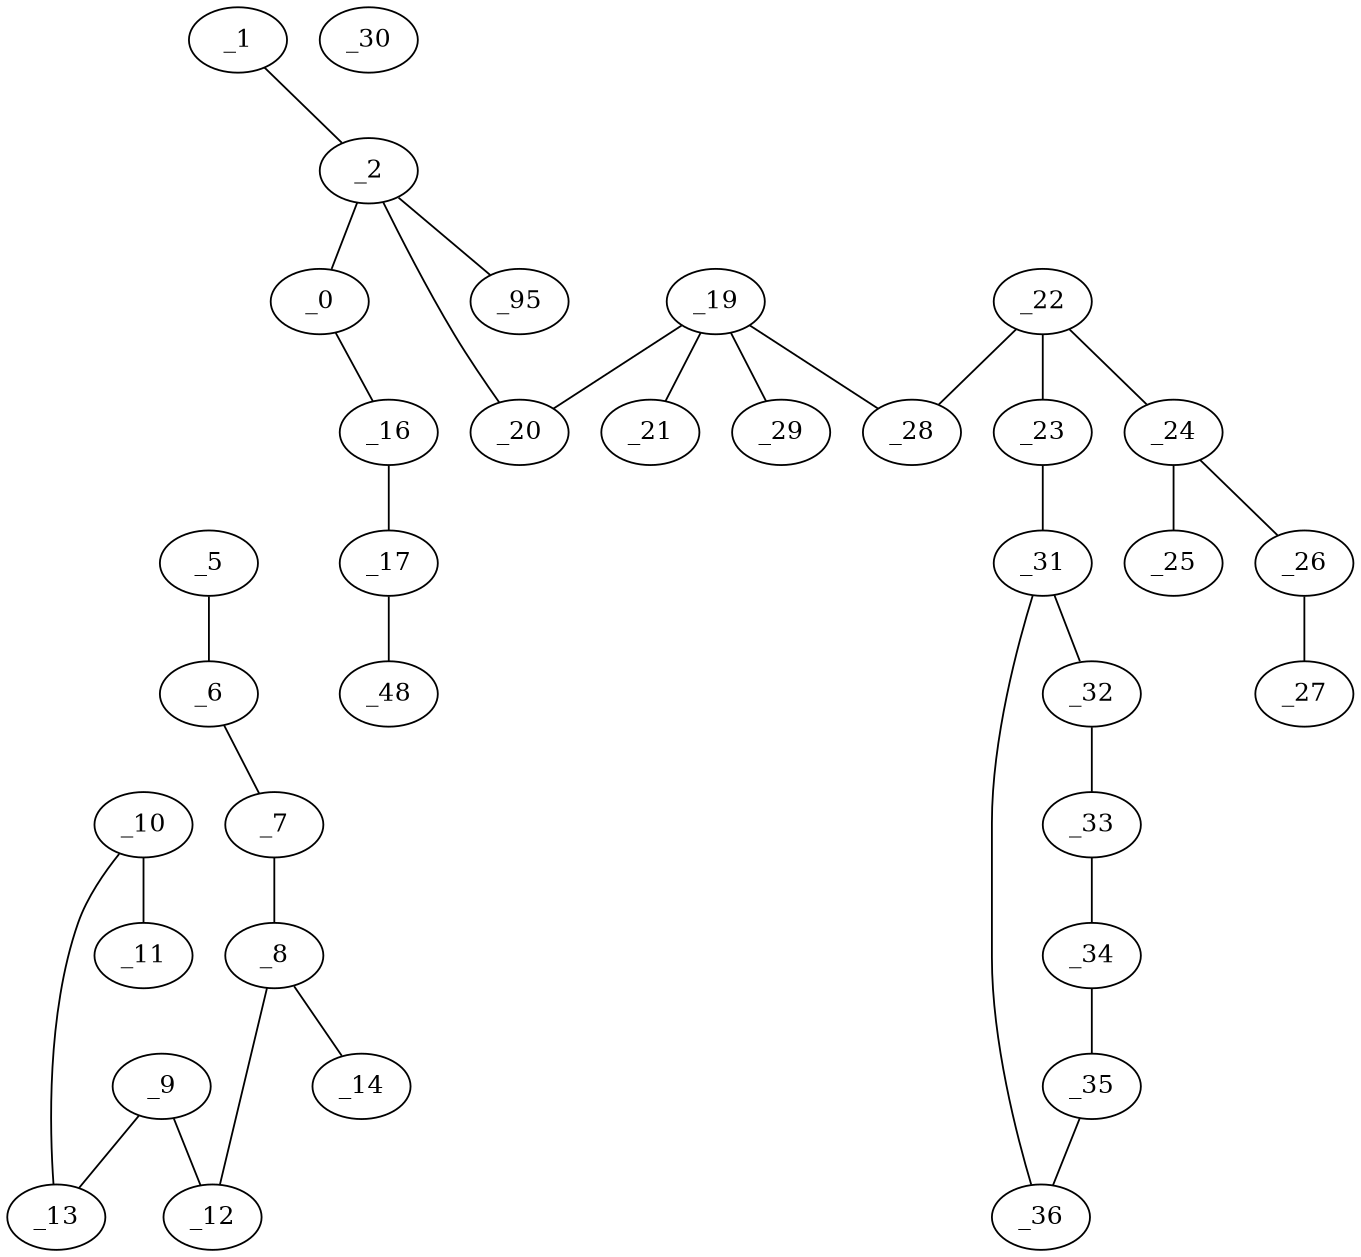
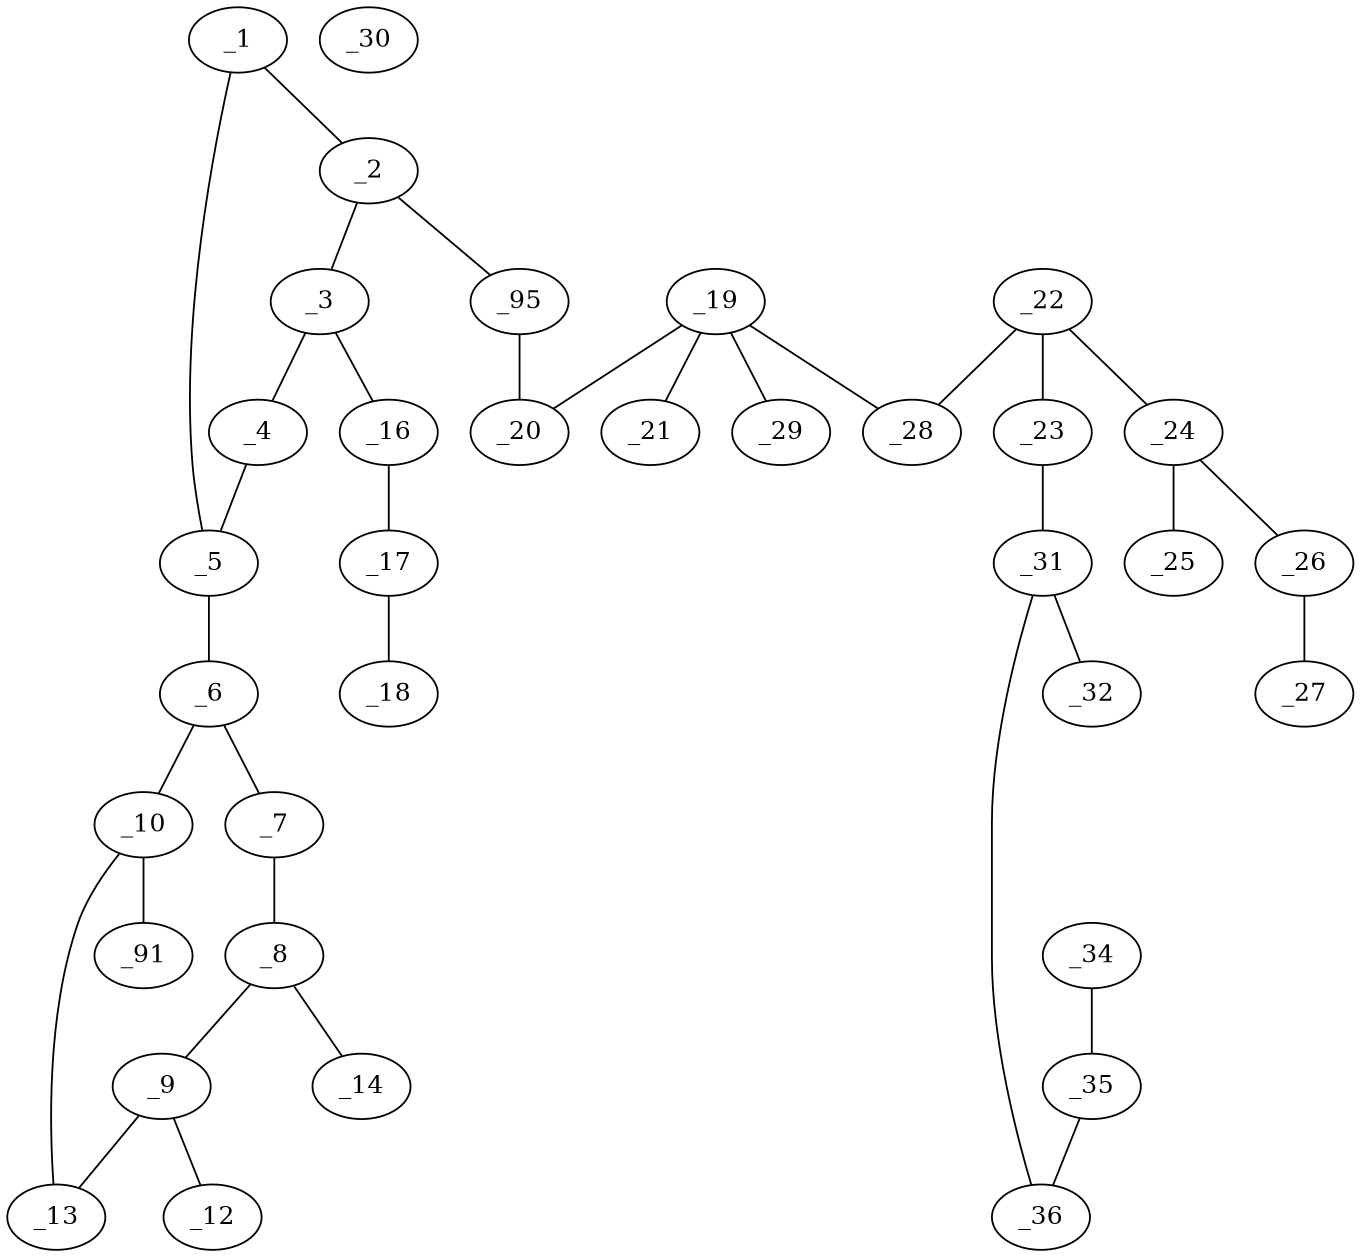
none -> (195, 300)
(320, 302) -> (320, 302)
(437, 305) -> (520, 367)
none -> (258, 432)
(389, 694) -> (389, 694)
none -> (176, 759)
(1092, 825) -> none
(144, 956) -> (144, 956)
(243, 1086) -> (218, 1021)
